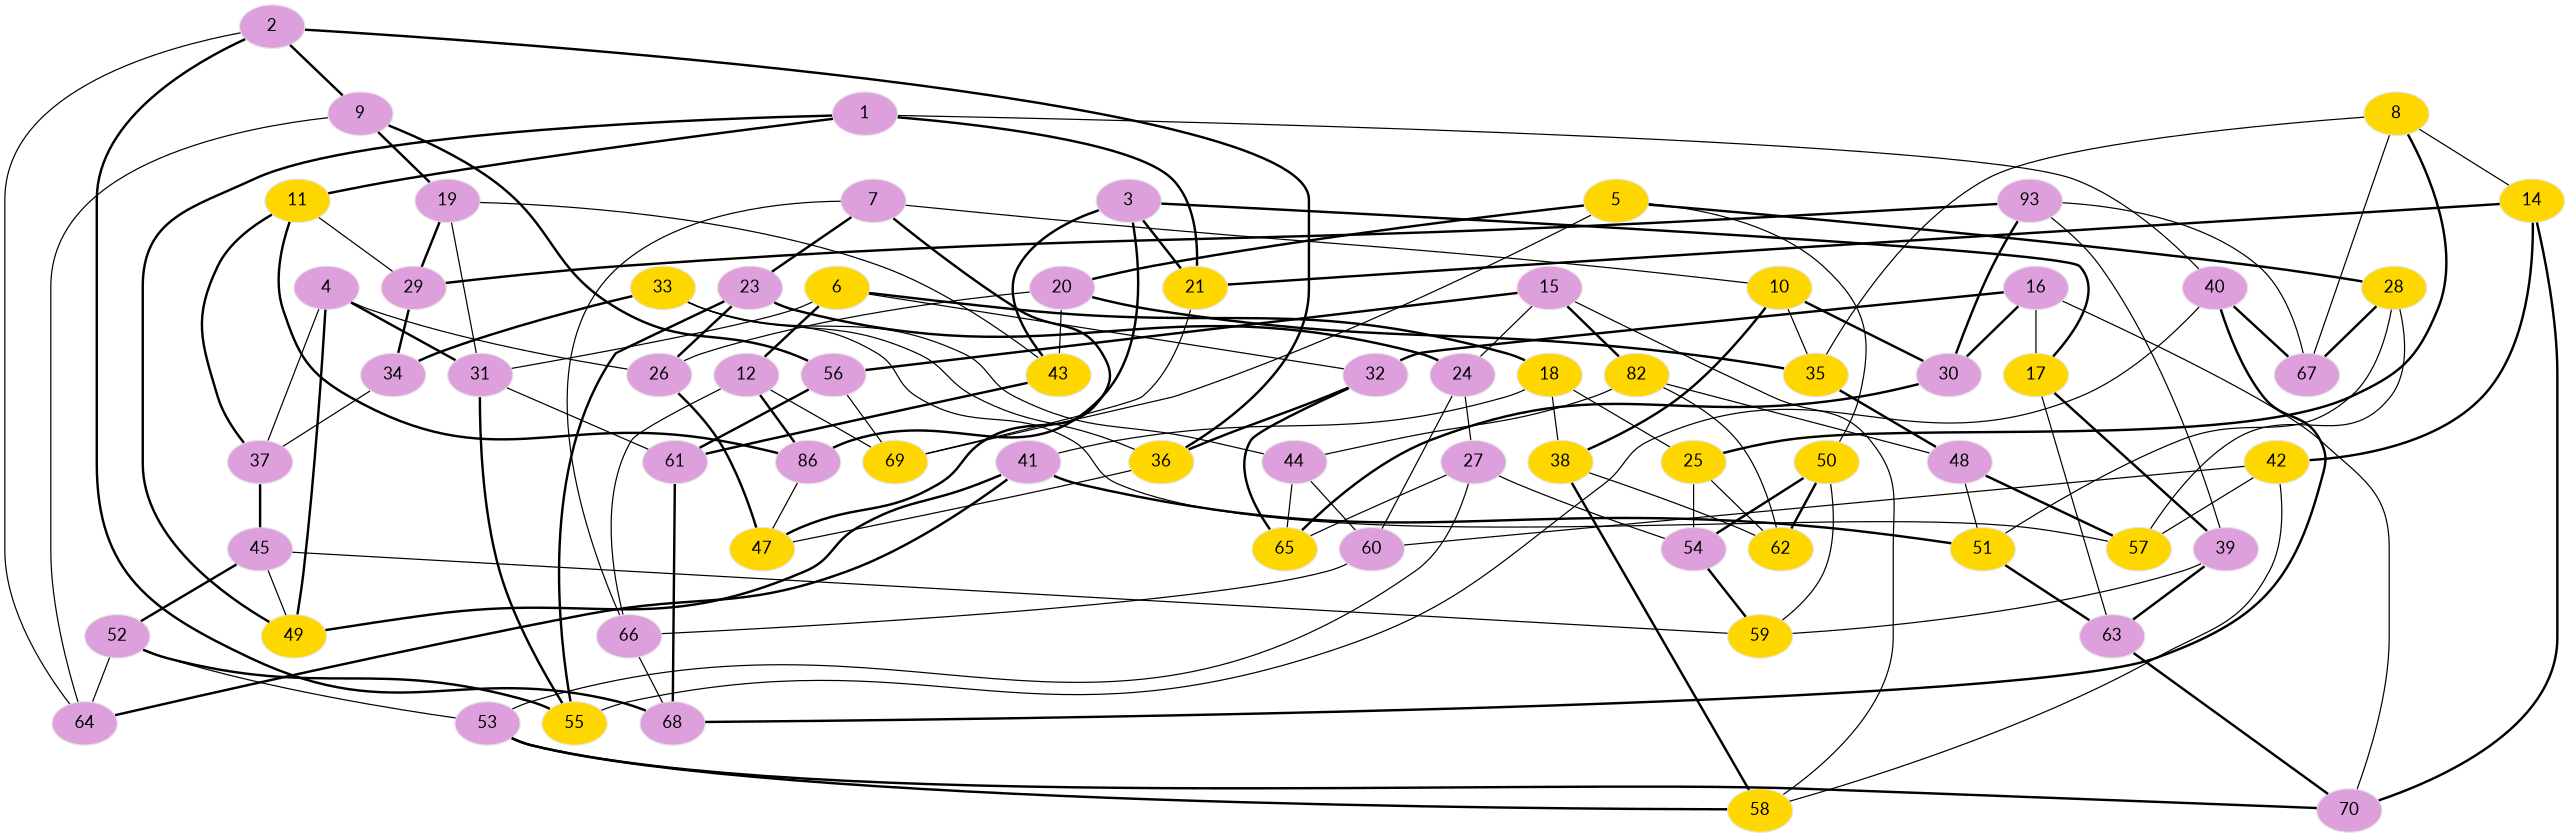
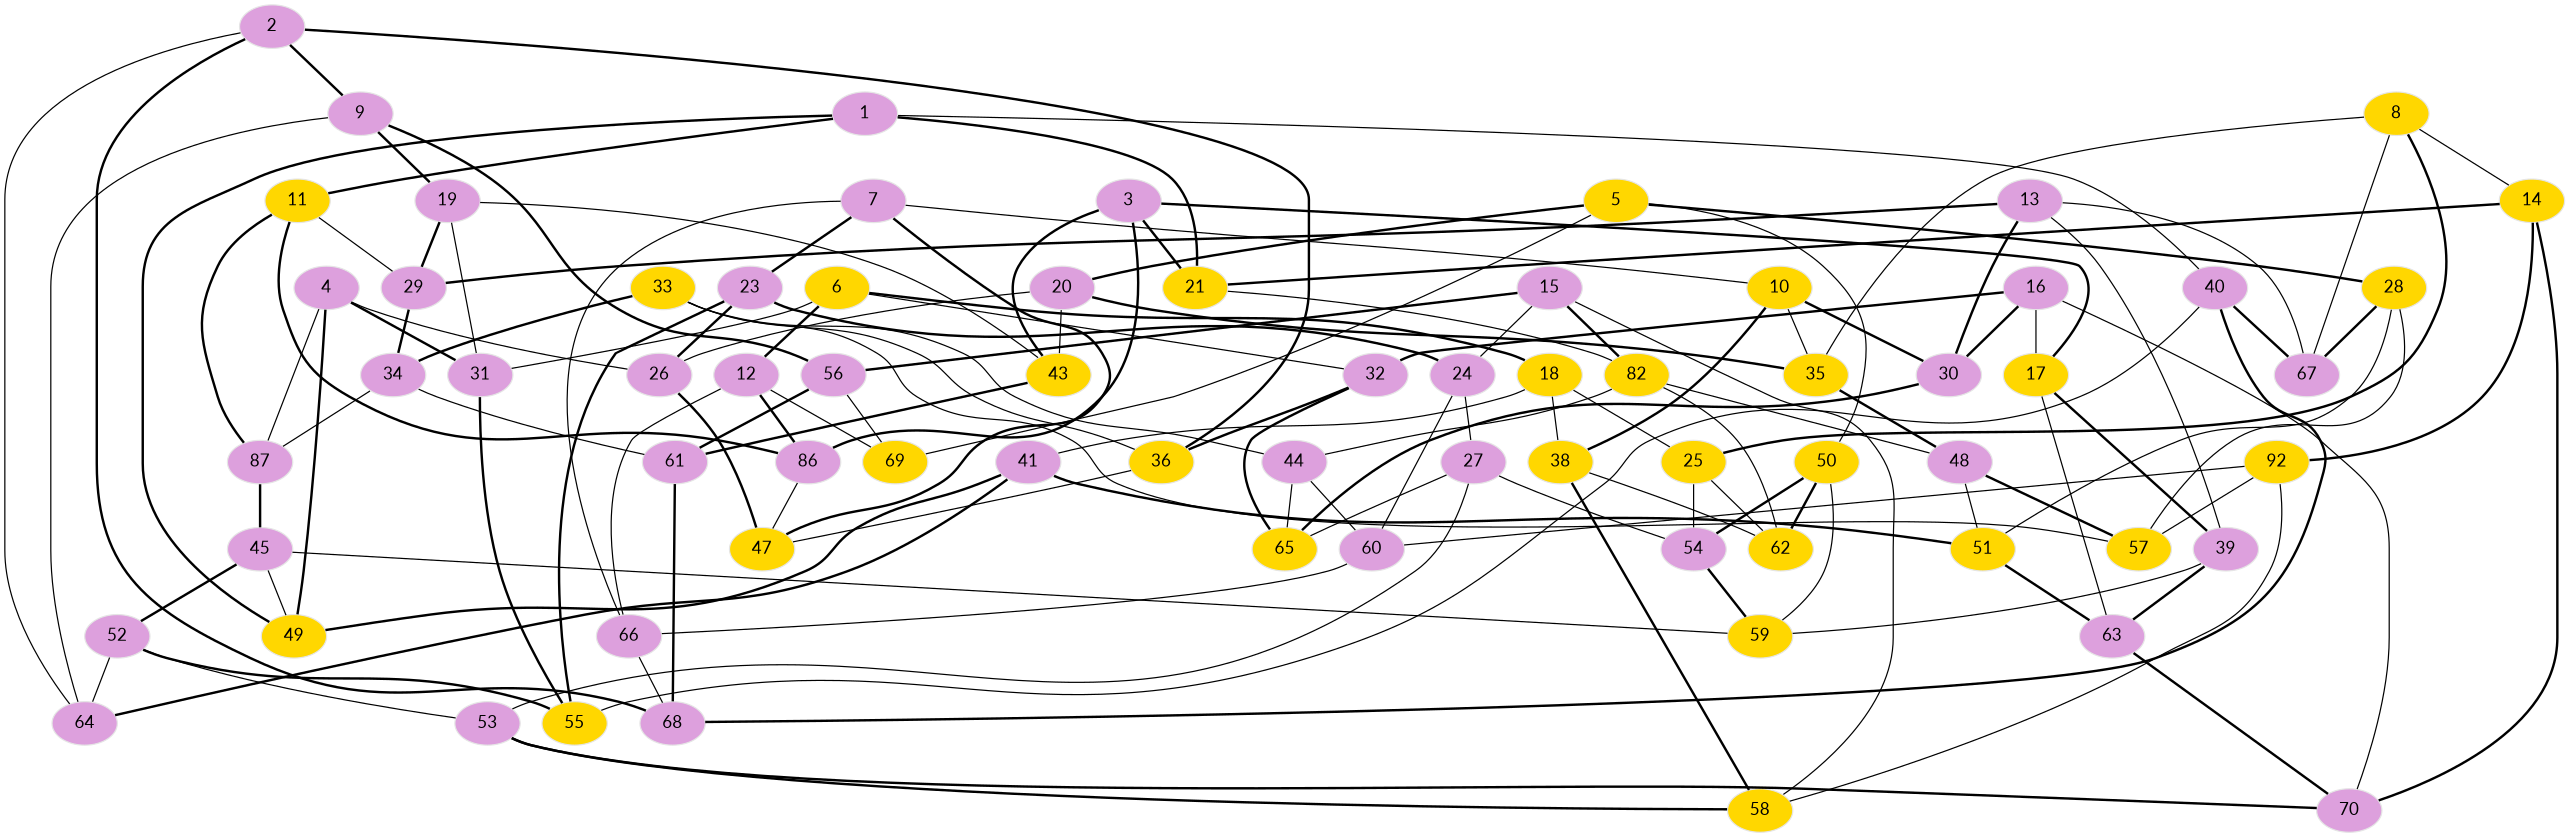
(2030, 201) -> (2030, 201)
(1145, 394) -> (1422, 315)
(592, 425) -> (530, 426)
(260, 462) -> (260, 462)
(2277, 462) -> (2277, 462)
